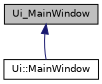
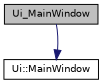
(45, 47) -> (58, 37)
